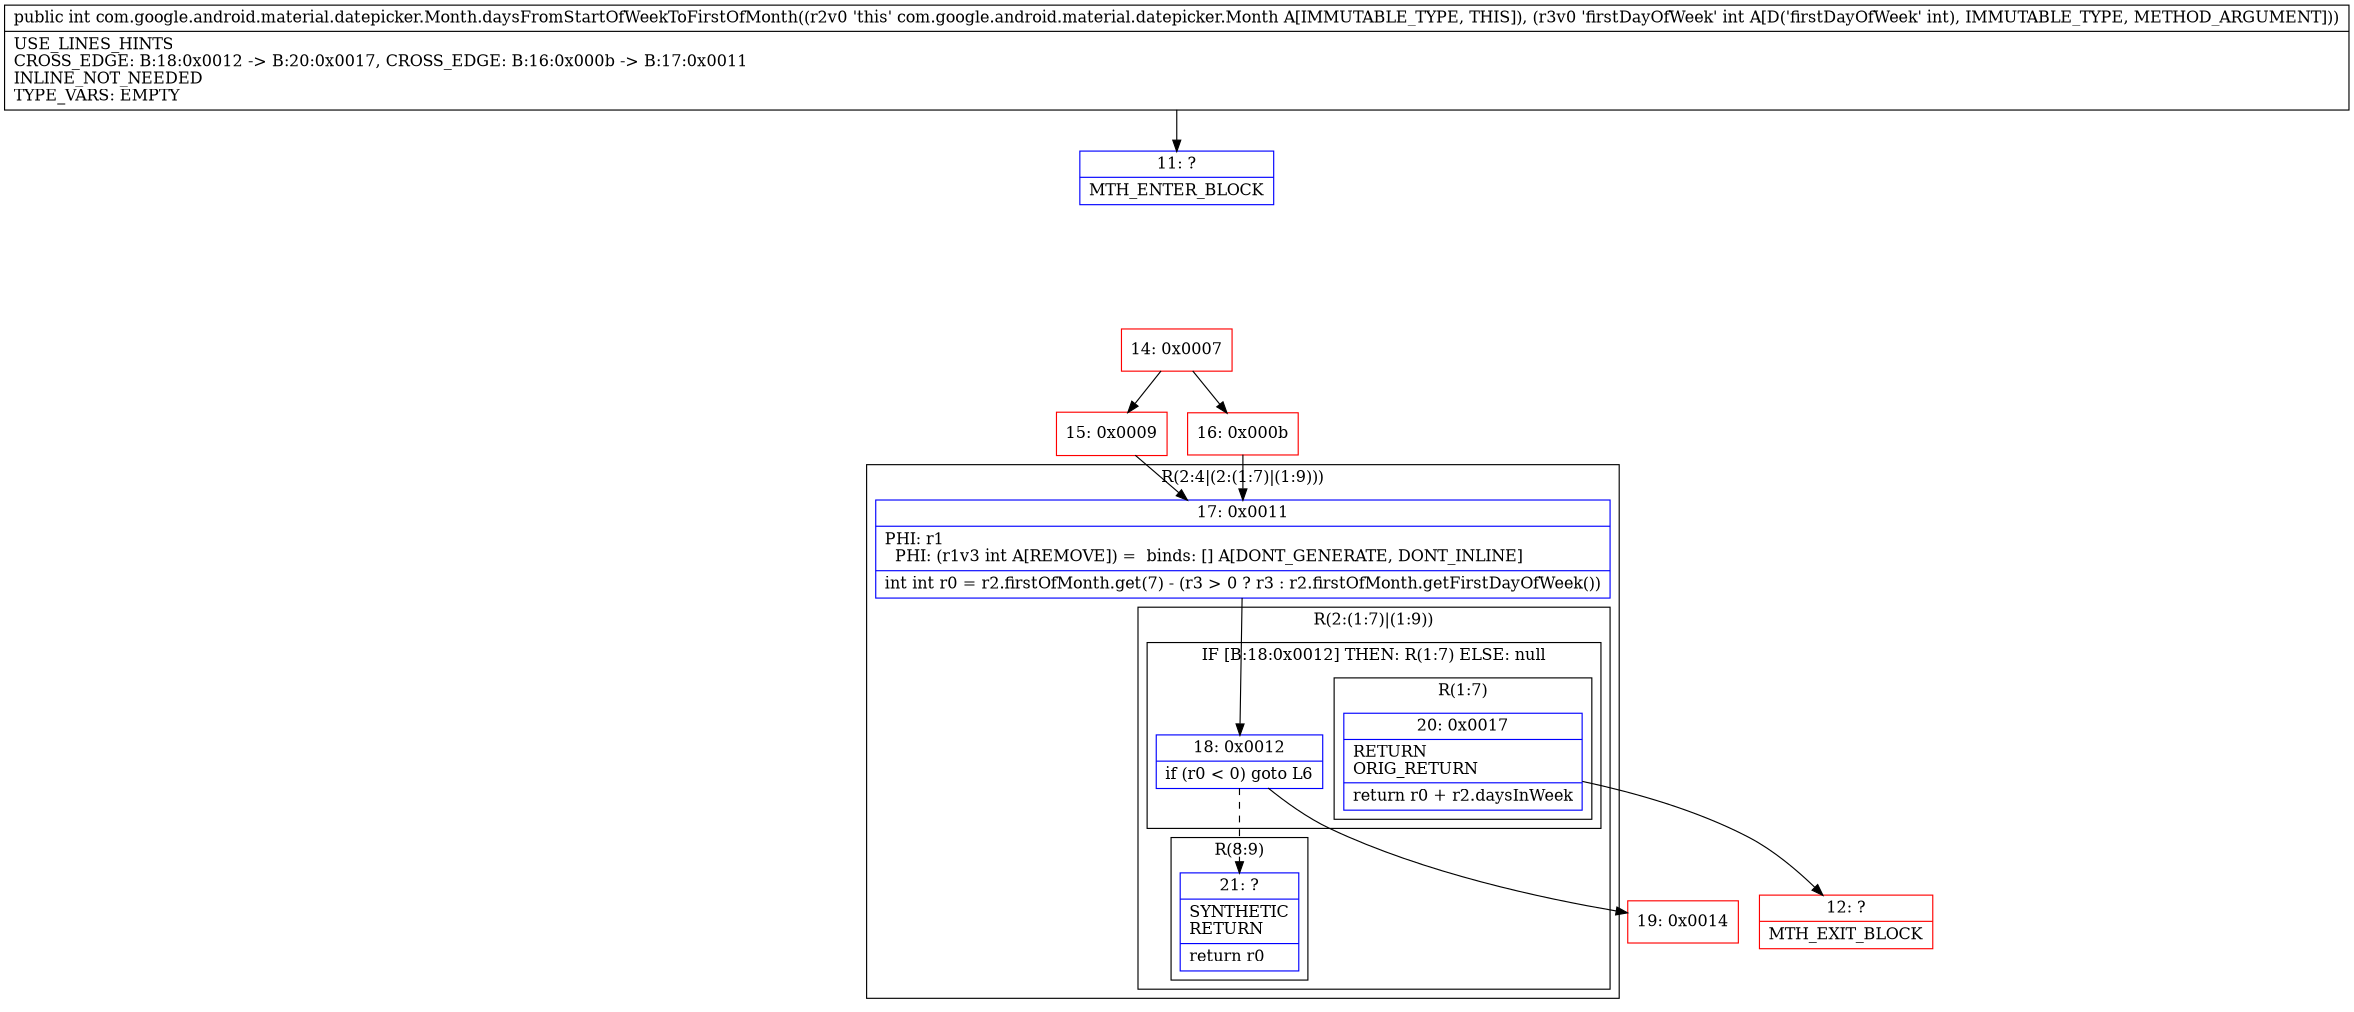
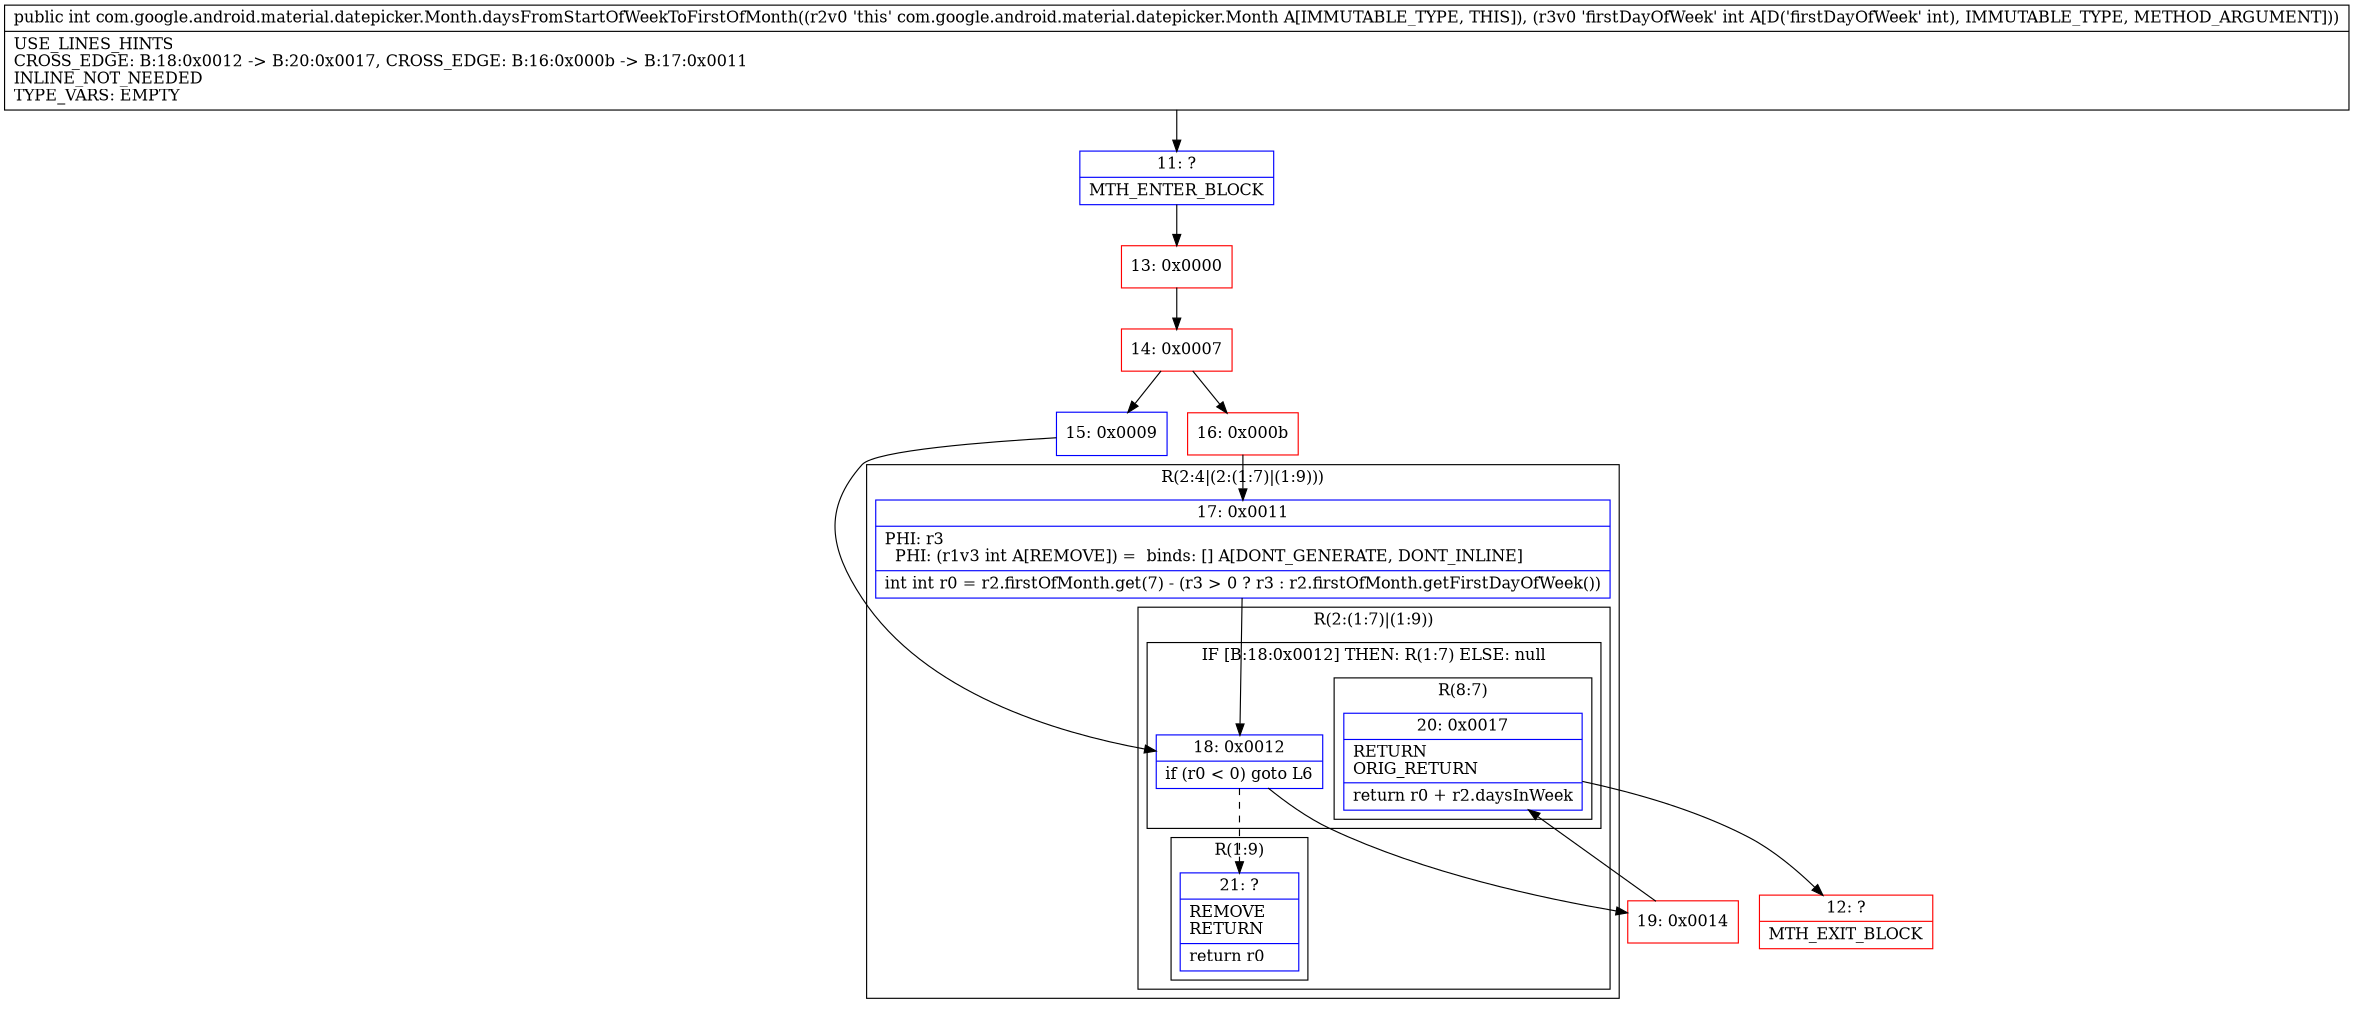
none -> (1177, 267)
(1112, 434) -> (1112, 434)
(1157, 474) -> (858, 592)
(917, 539) -> (917, 539)
(1463, 691) -> (1463, 691)
(1239, 851) -> (1239, 851)
none -> (1597, 859)
(1239, 912) -> (1228, 912)
